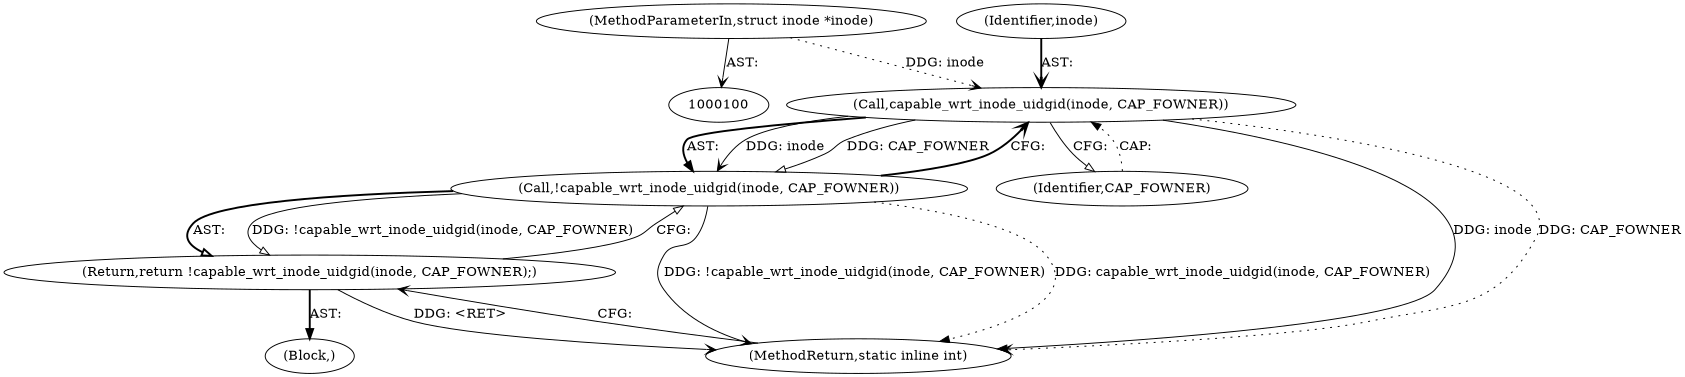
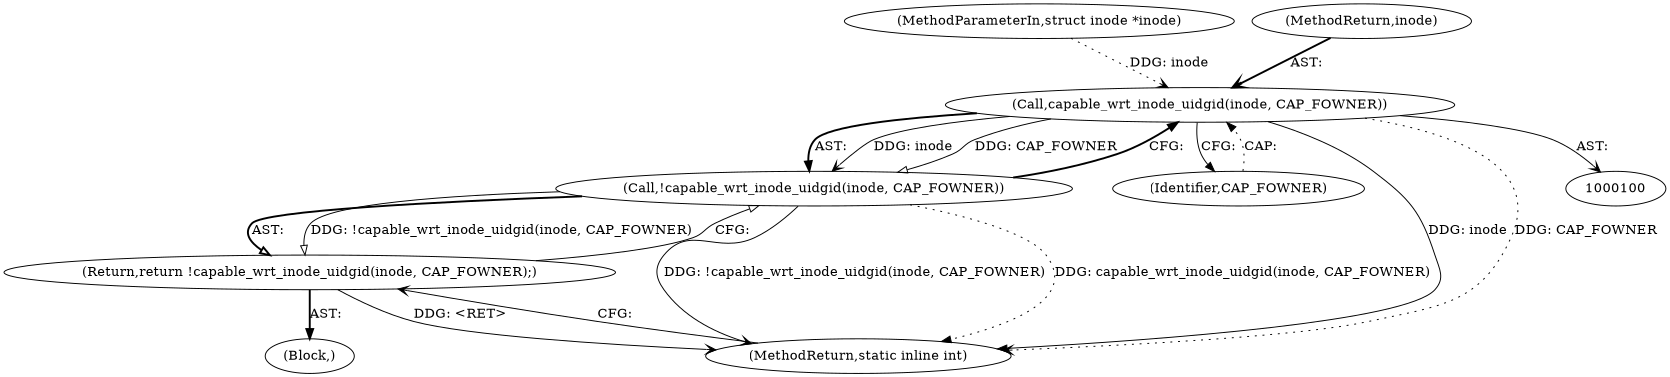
(1041, 21) -> (1362, 21)
(726, 58) -> (1501, 127)
(1066, 146) -> (1198, 145)
(956, 164) -> (1094, 161)
